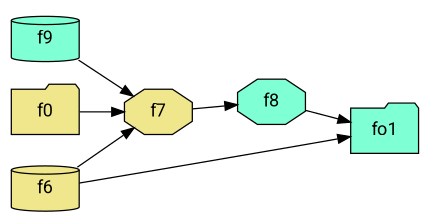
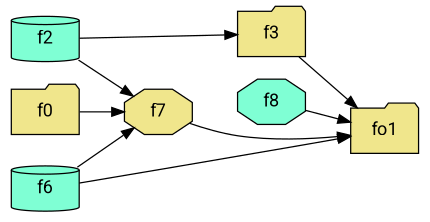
none -> (272, 34)
(45, 39) -> (45, 39)
(209, 107) -> (263, 138)
(385, 131) -> (385, 131)
(45, 189) -> (45, 189)
